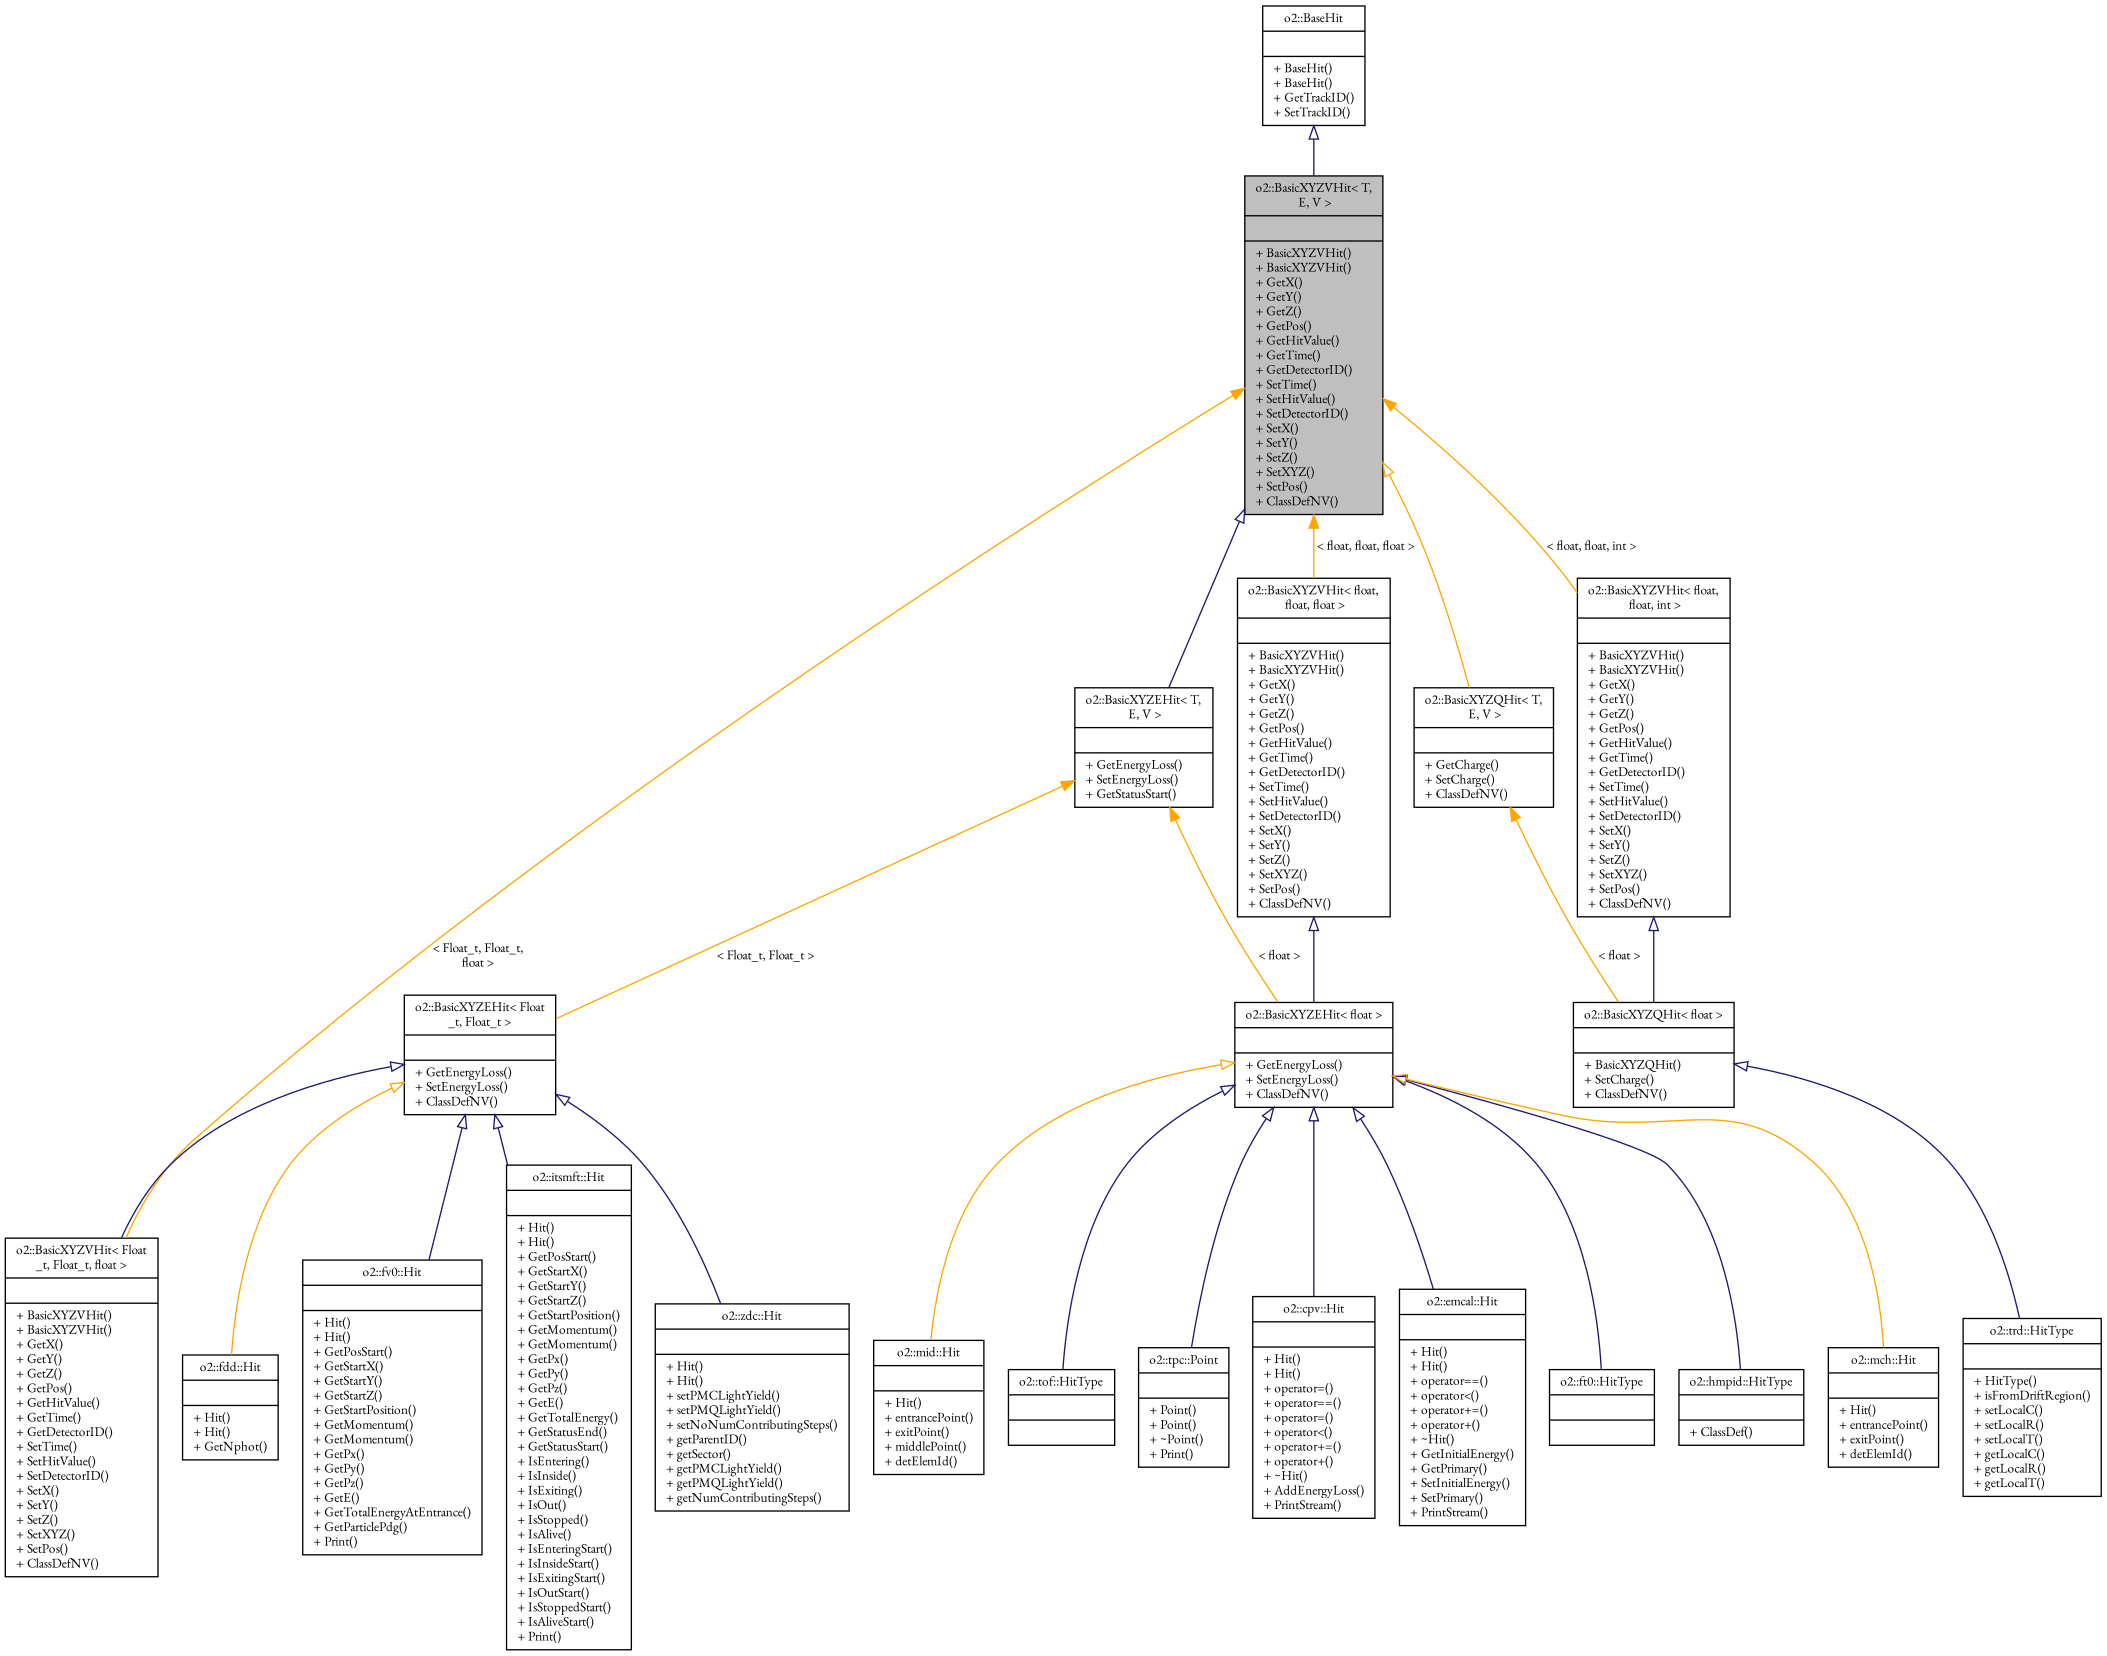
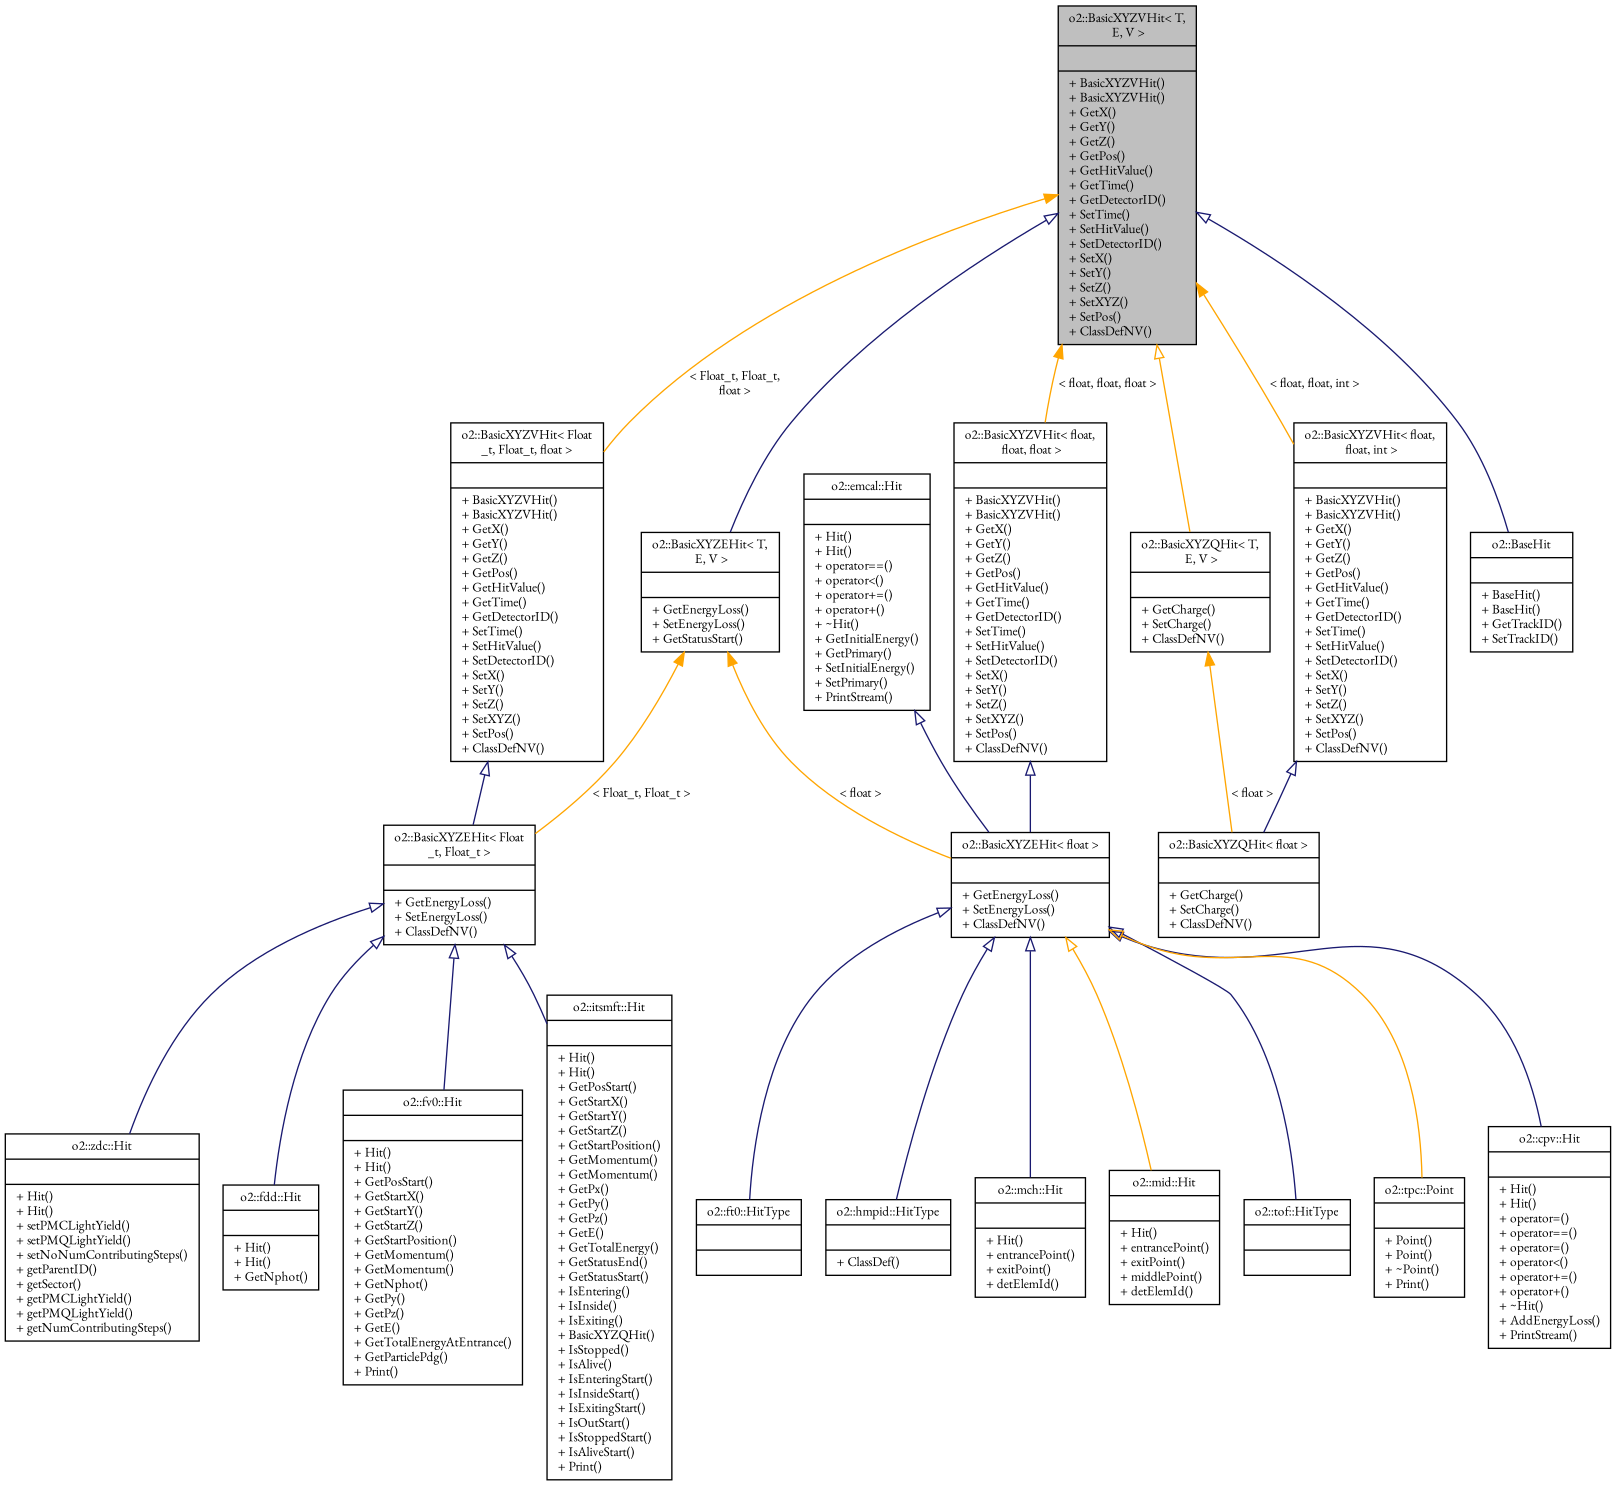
(1314, 157) -> (1389, 348)
(1633, 1065) -> (1206, 895)
(234, 1119) -> (479, 800)
(1715, 1120) -> (1030, 1064)
(271, 1196) -> (302, 1055)
(1403, 1201) -> (952, 779)
(1218, 1229) -> (1340, 977)
(2032, 1407) -> none
(339, 1454) -> (391, 1284)
(542, 1505) -> (606, 1335)
